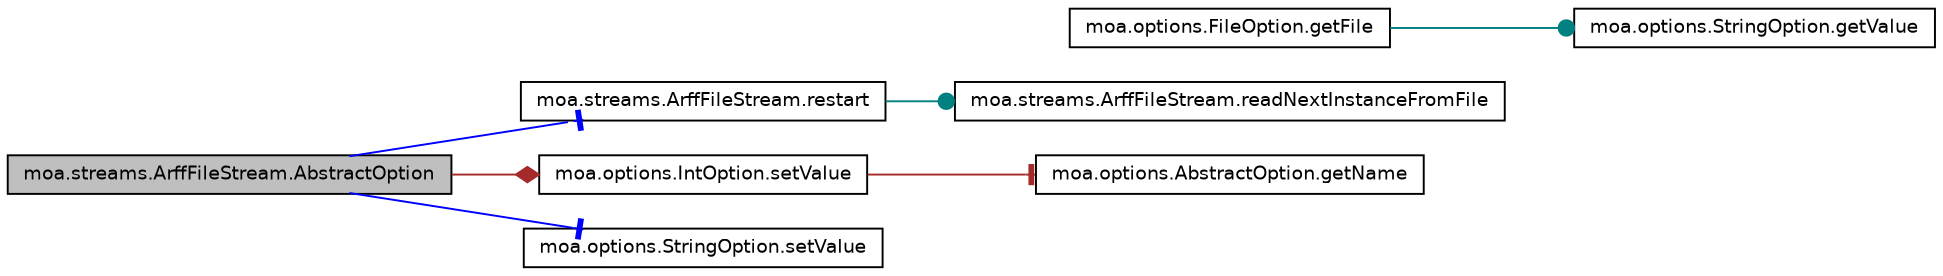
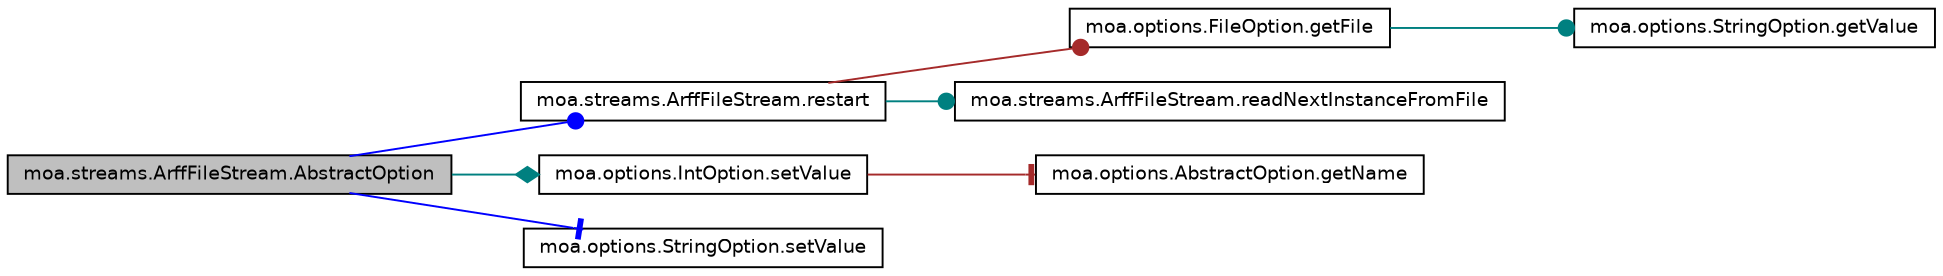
none -> (950, 65)
(459, 139) -> (459, 139)
(484, 175) -> (484, 175)
